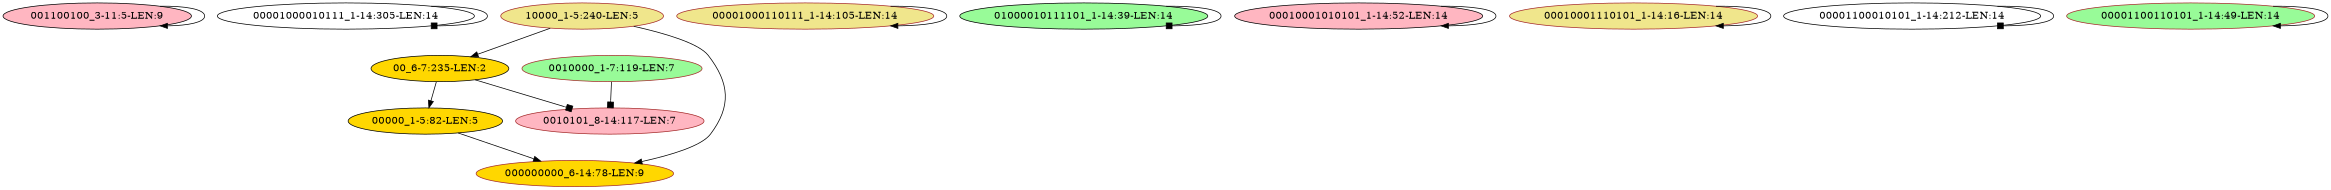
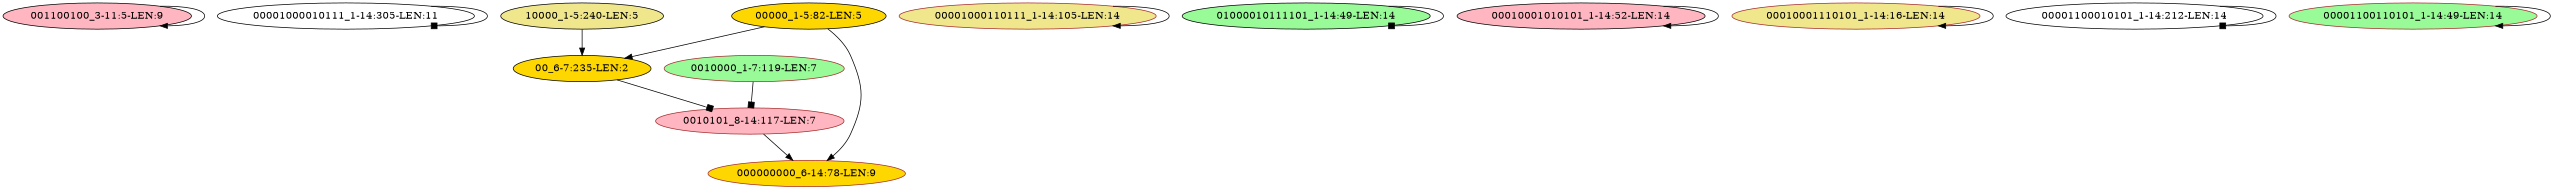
(346, 16) -> (346, 16)
(582, 16) -> (582, 16)
(1084, 16) -> (1306, 16)
(434, 91) -> (698, 42)
(725, 91) -> (775, 145)
